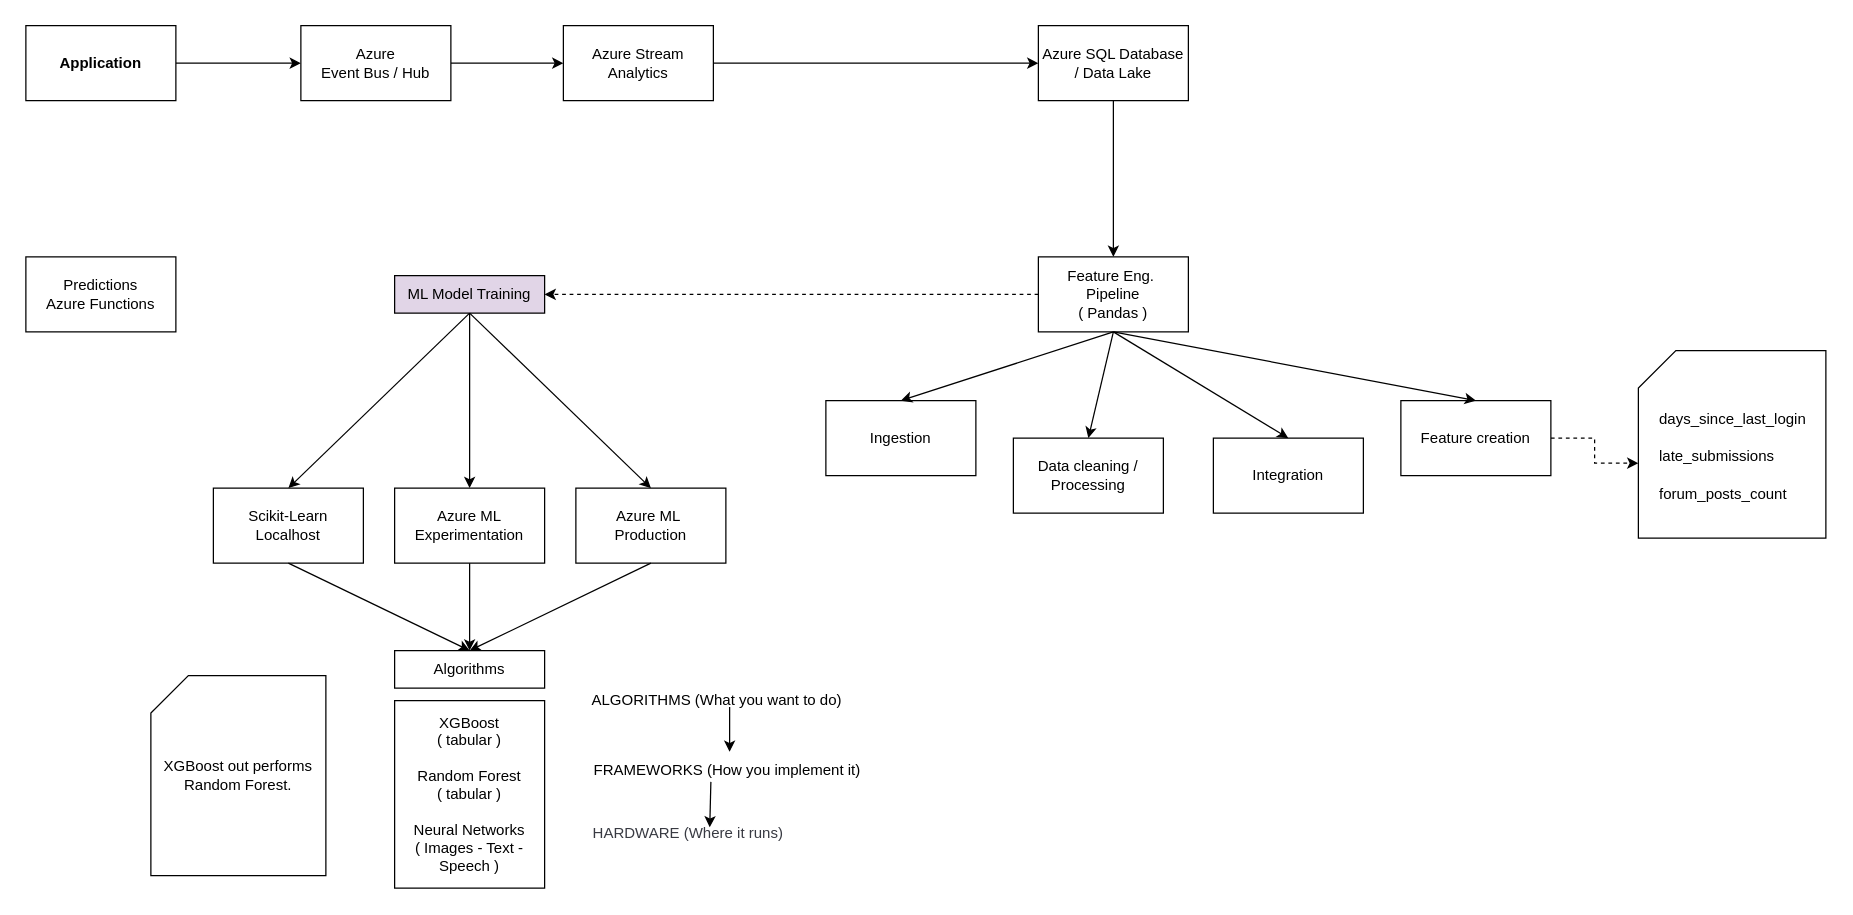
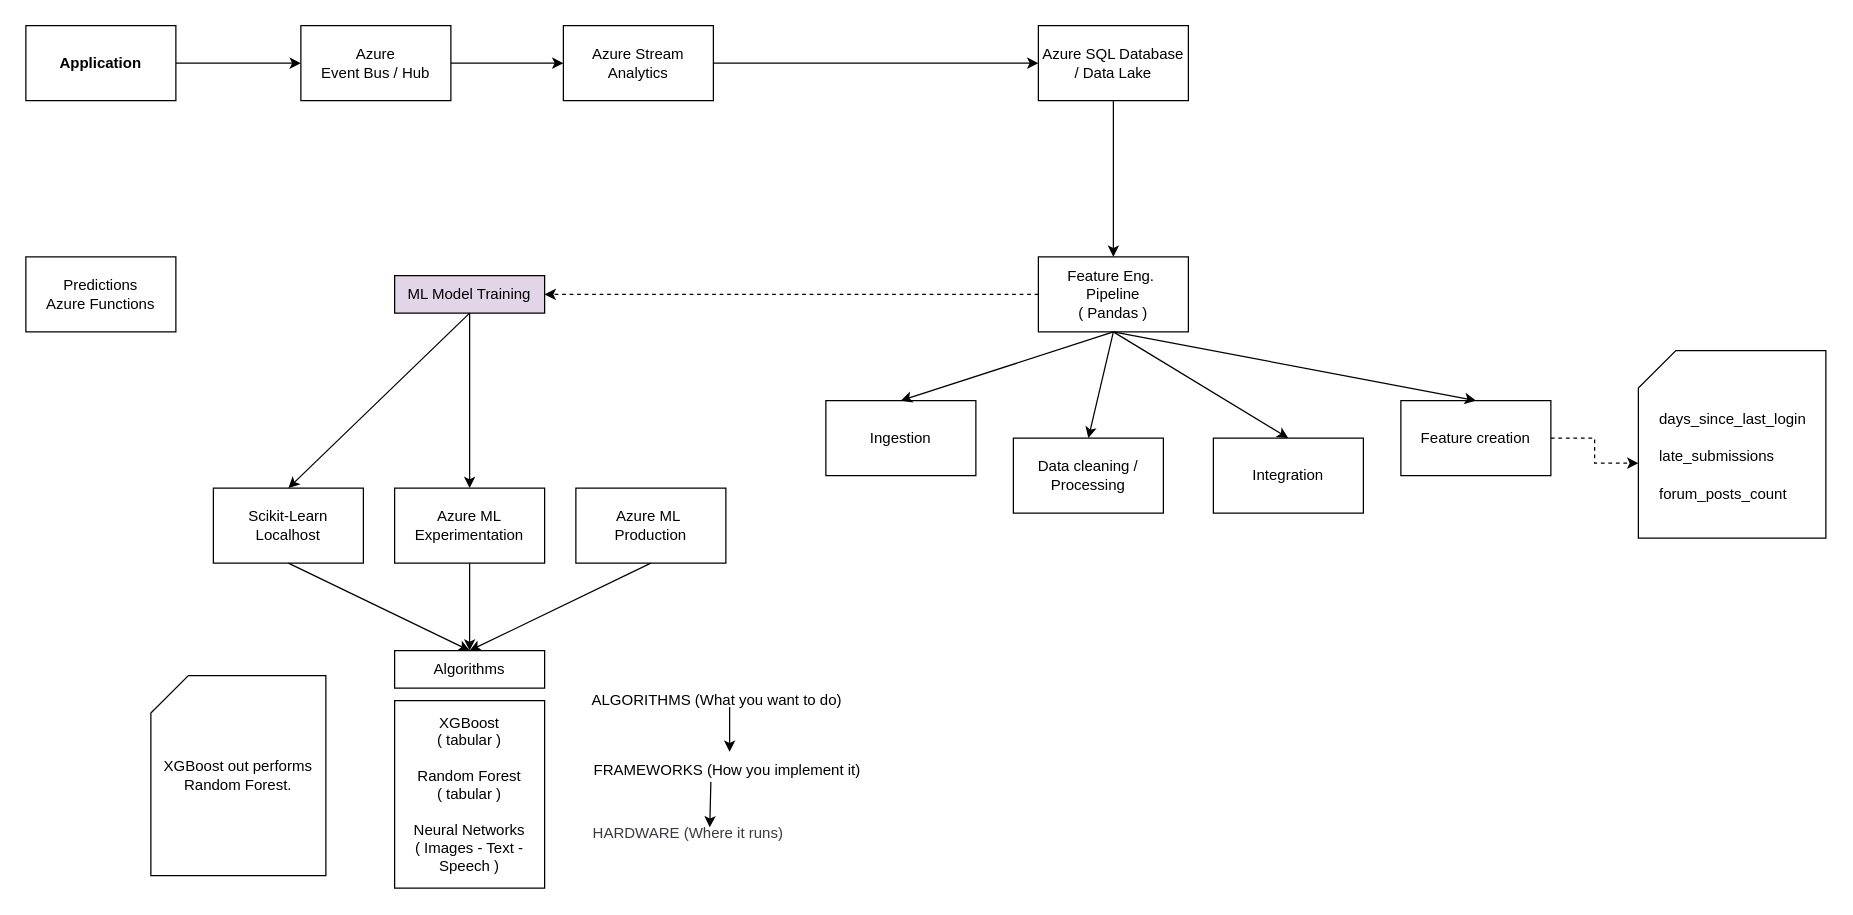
(558, 399) -> none
